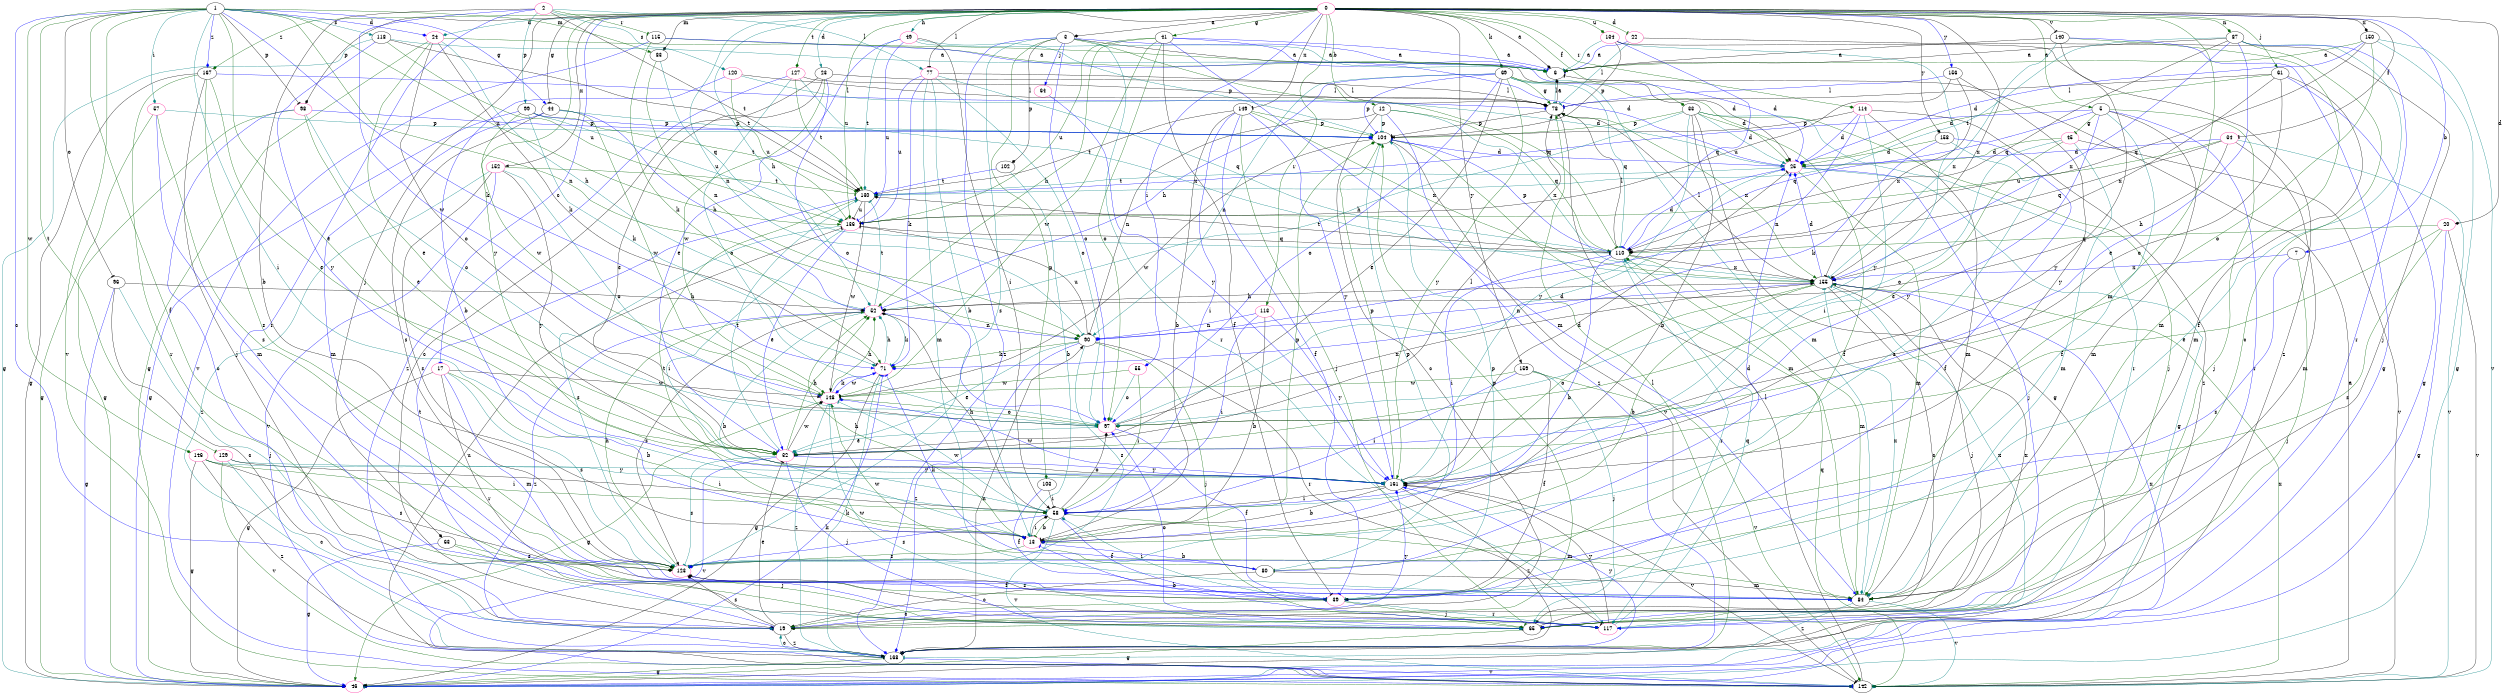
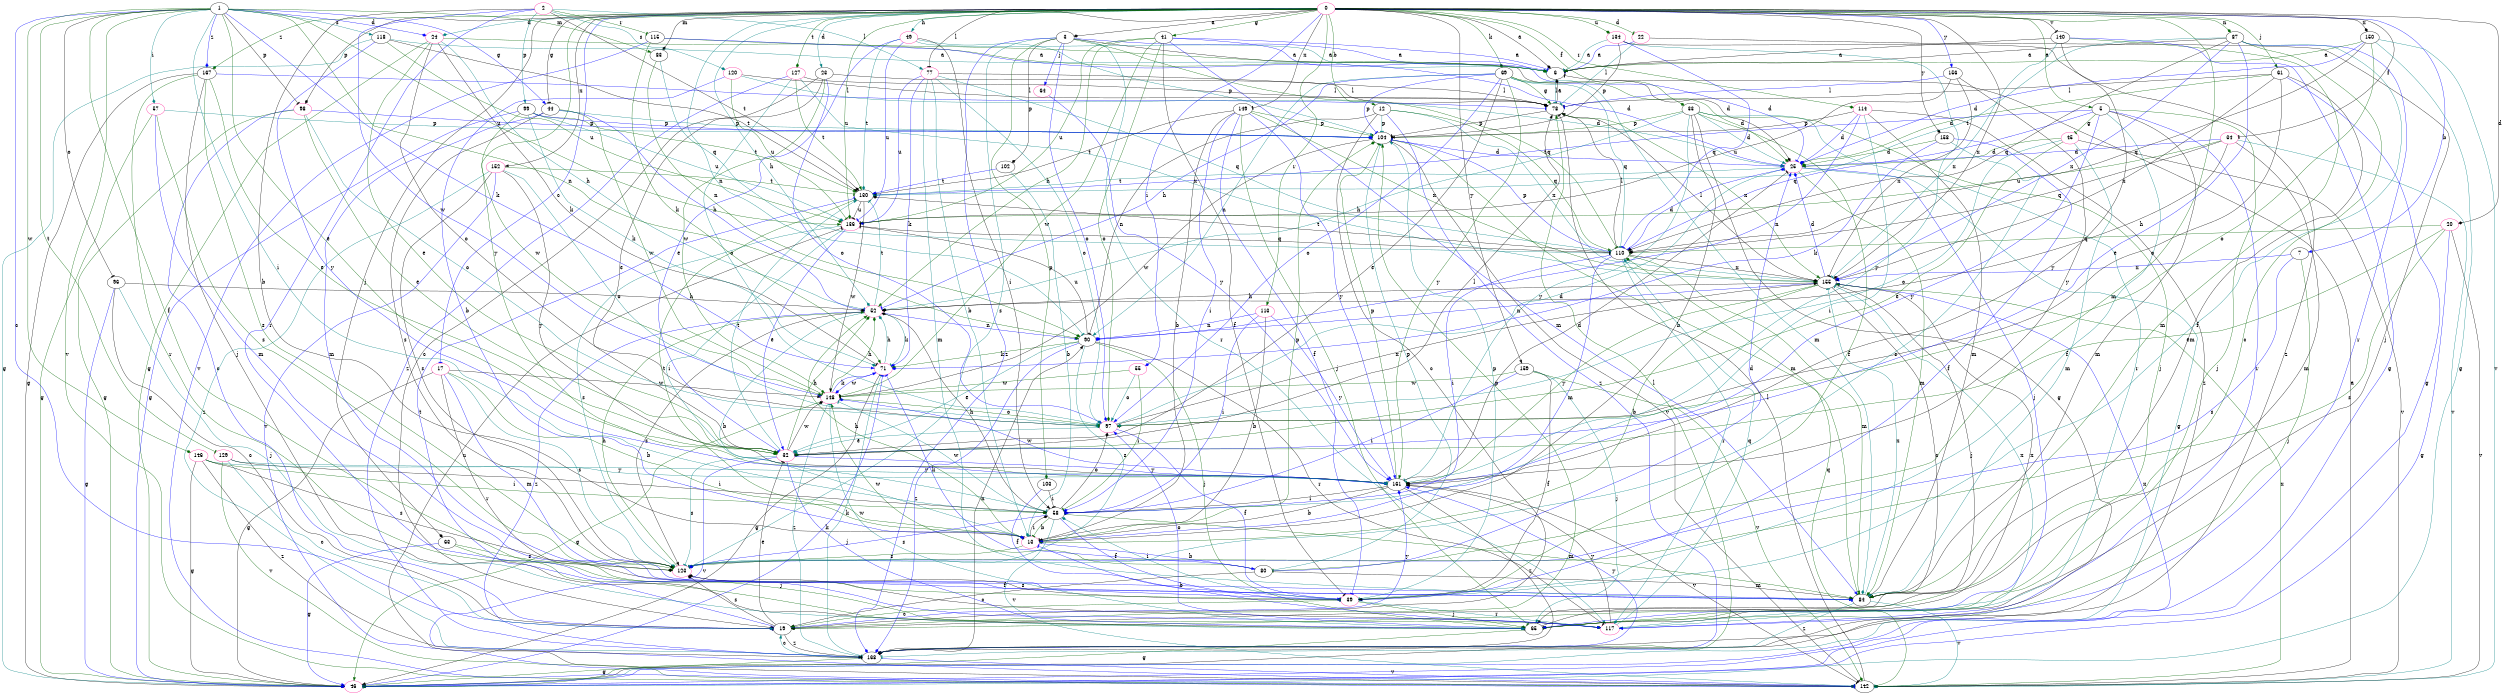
(1563, 384) -> (1564, 384)
(1569, 398) -> (1570, 398)
